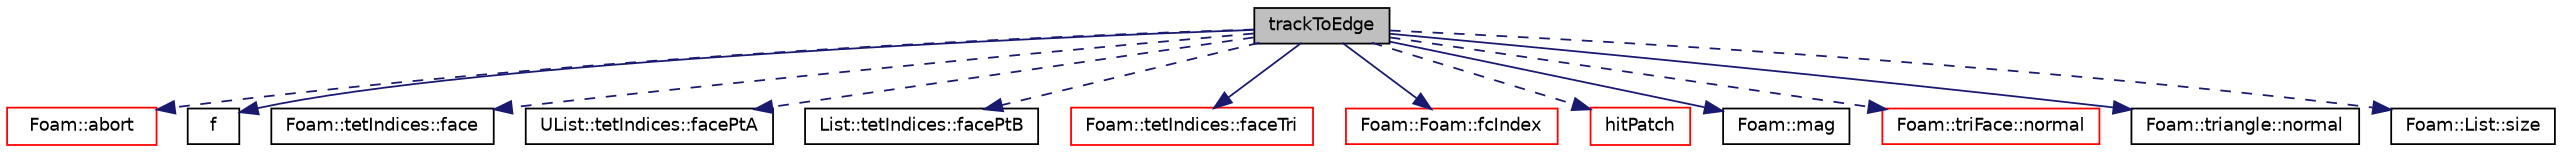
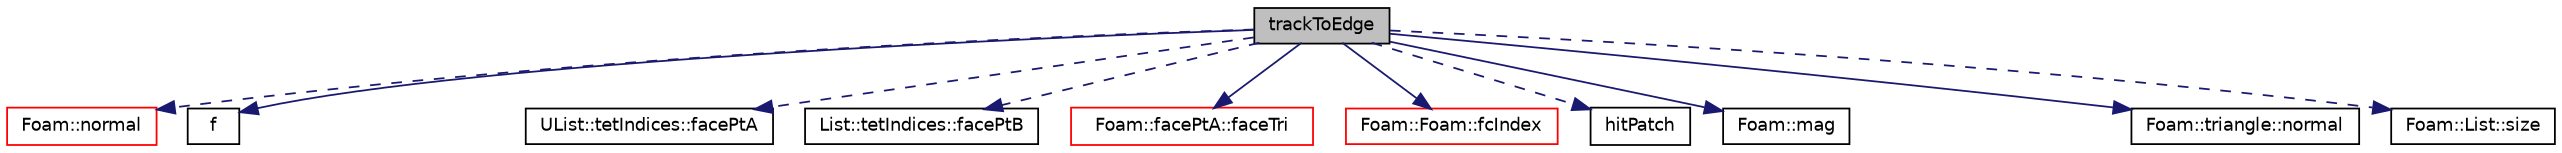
(82, 126) -> (82, 126)
(383, 126) -> none
(1192, 126) -> (1192, 126)
(1640, 126) -> (1640, 126)
(1991, 126) -> none
